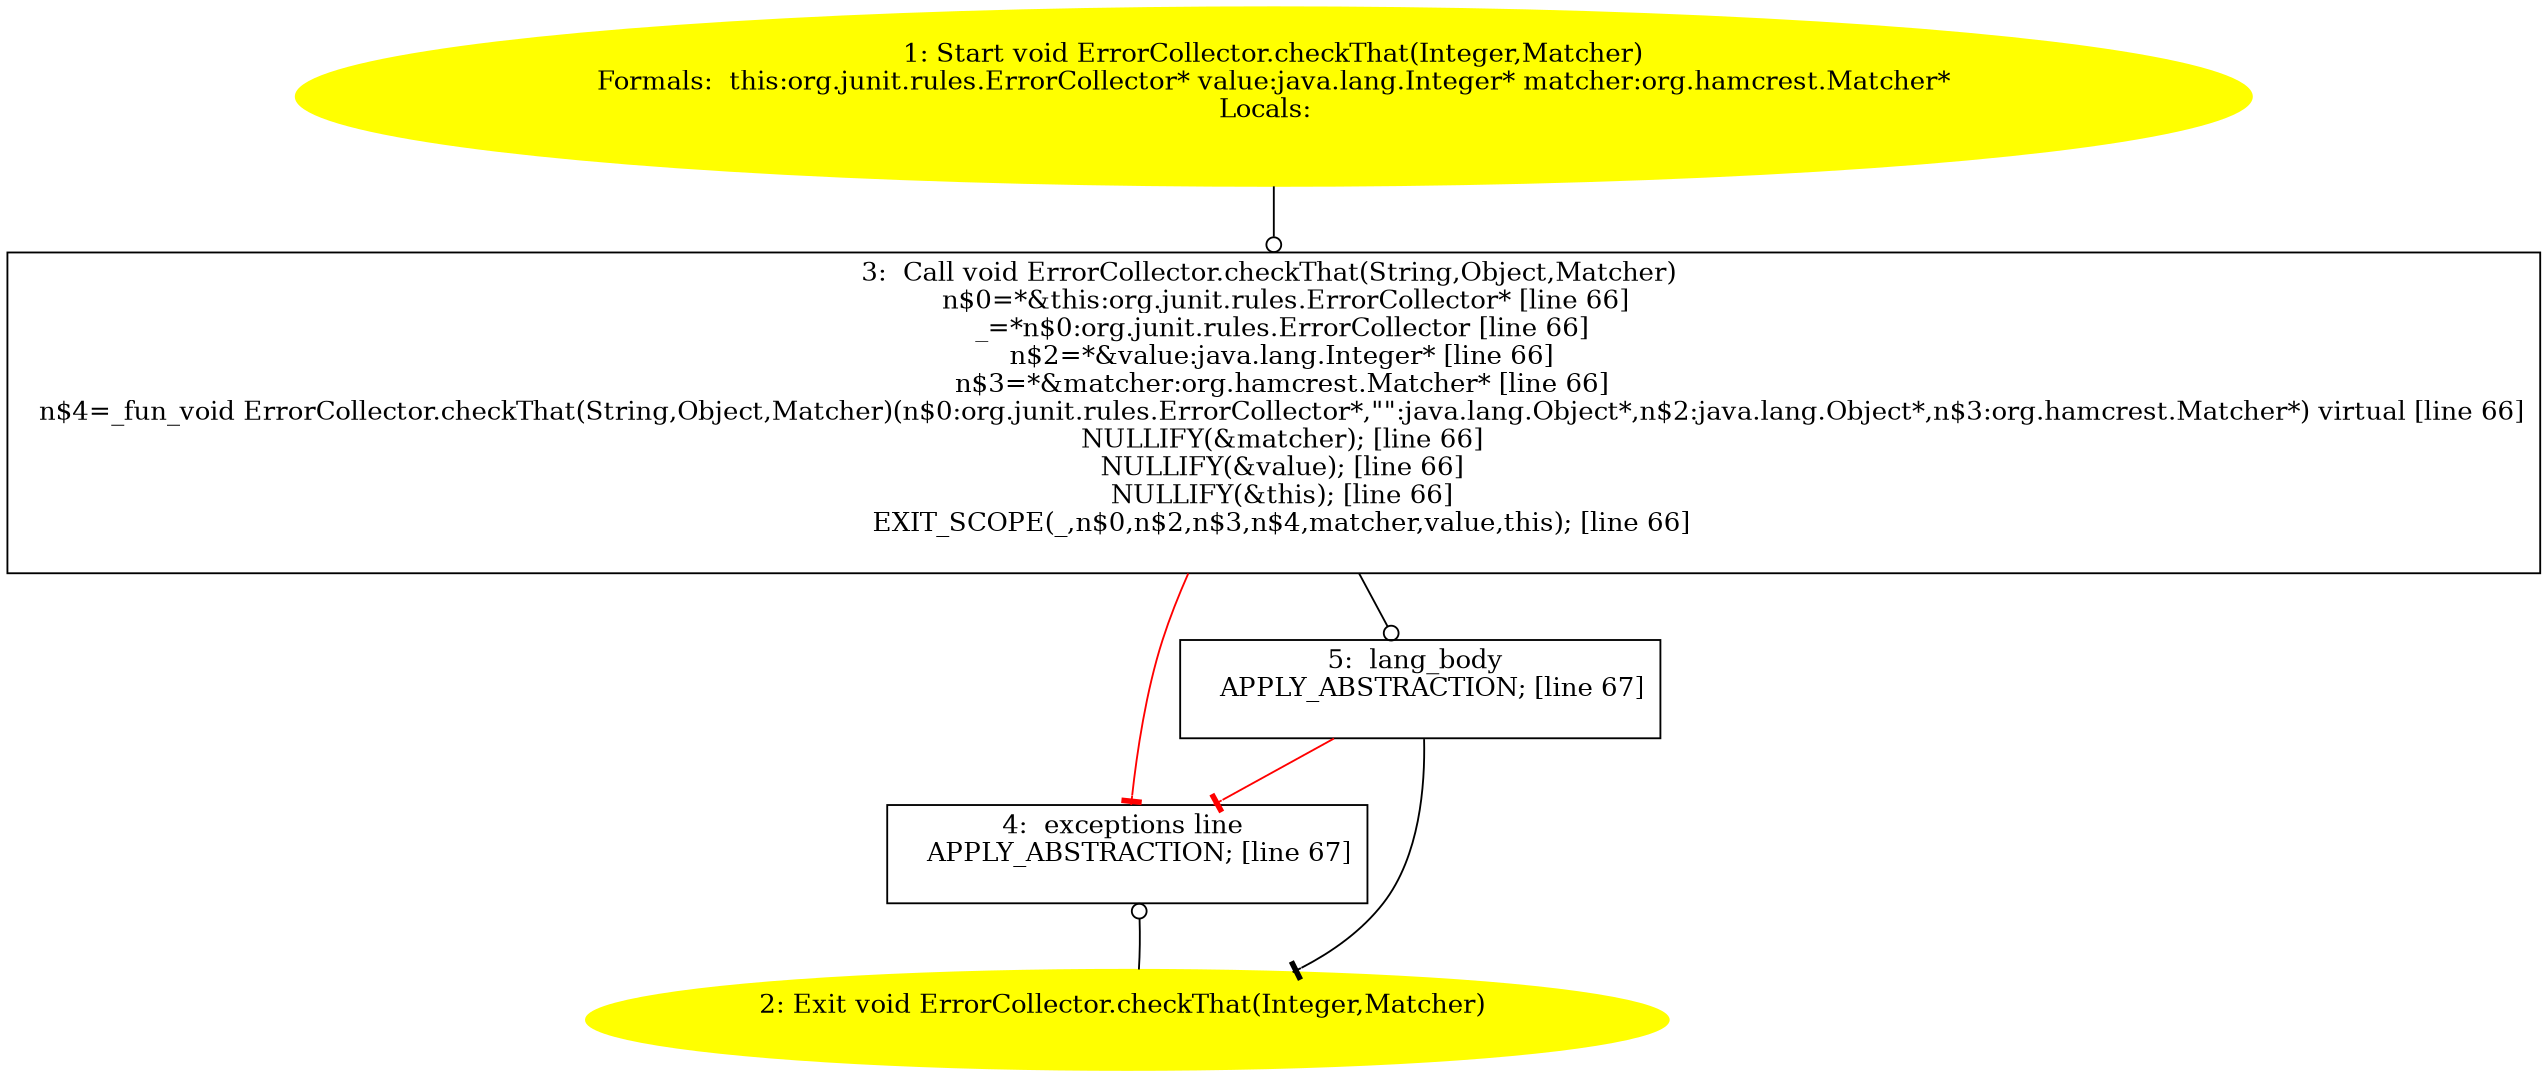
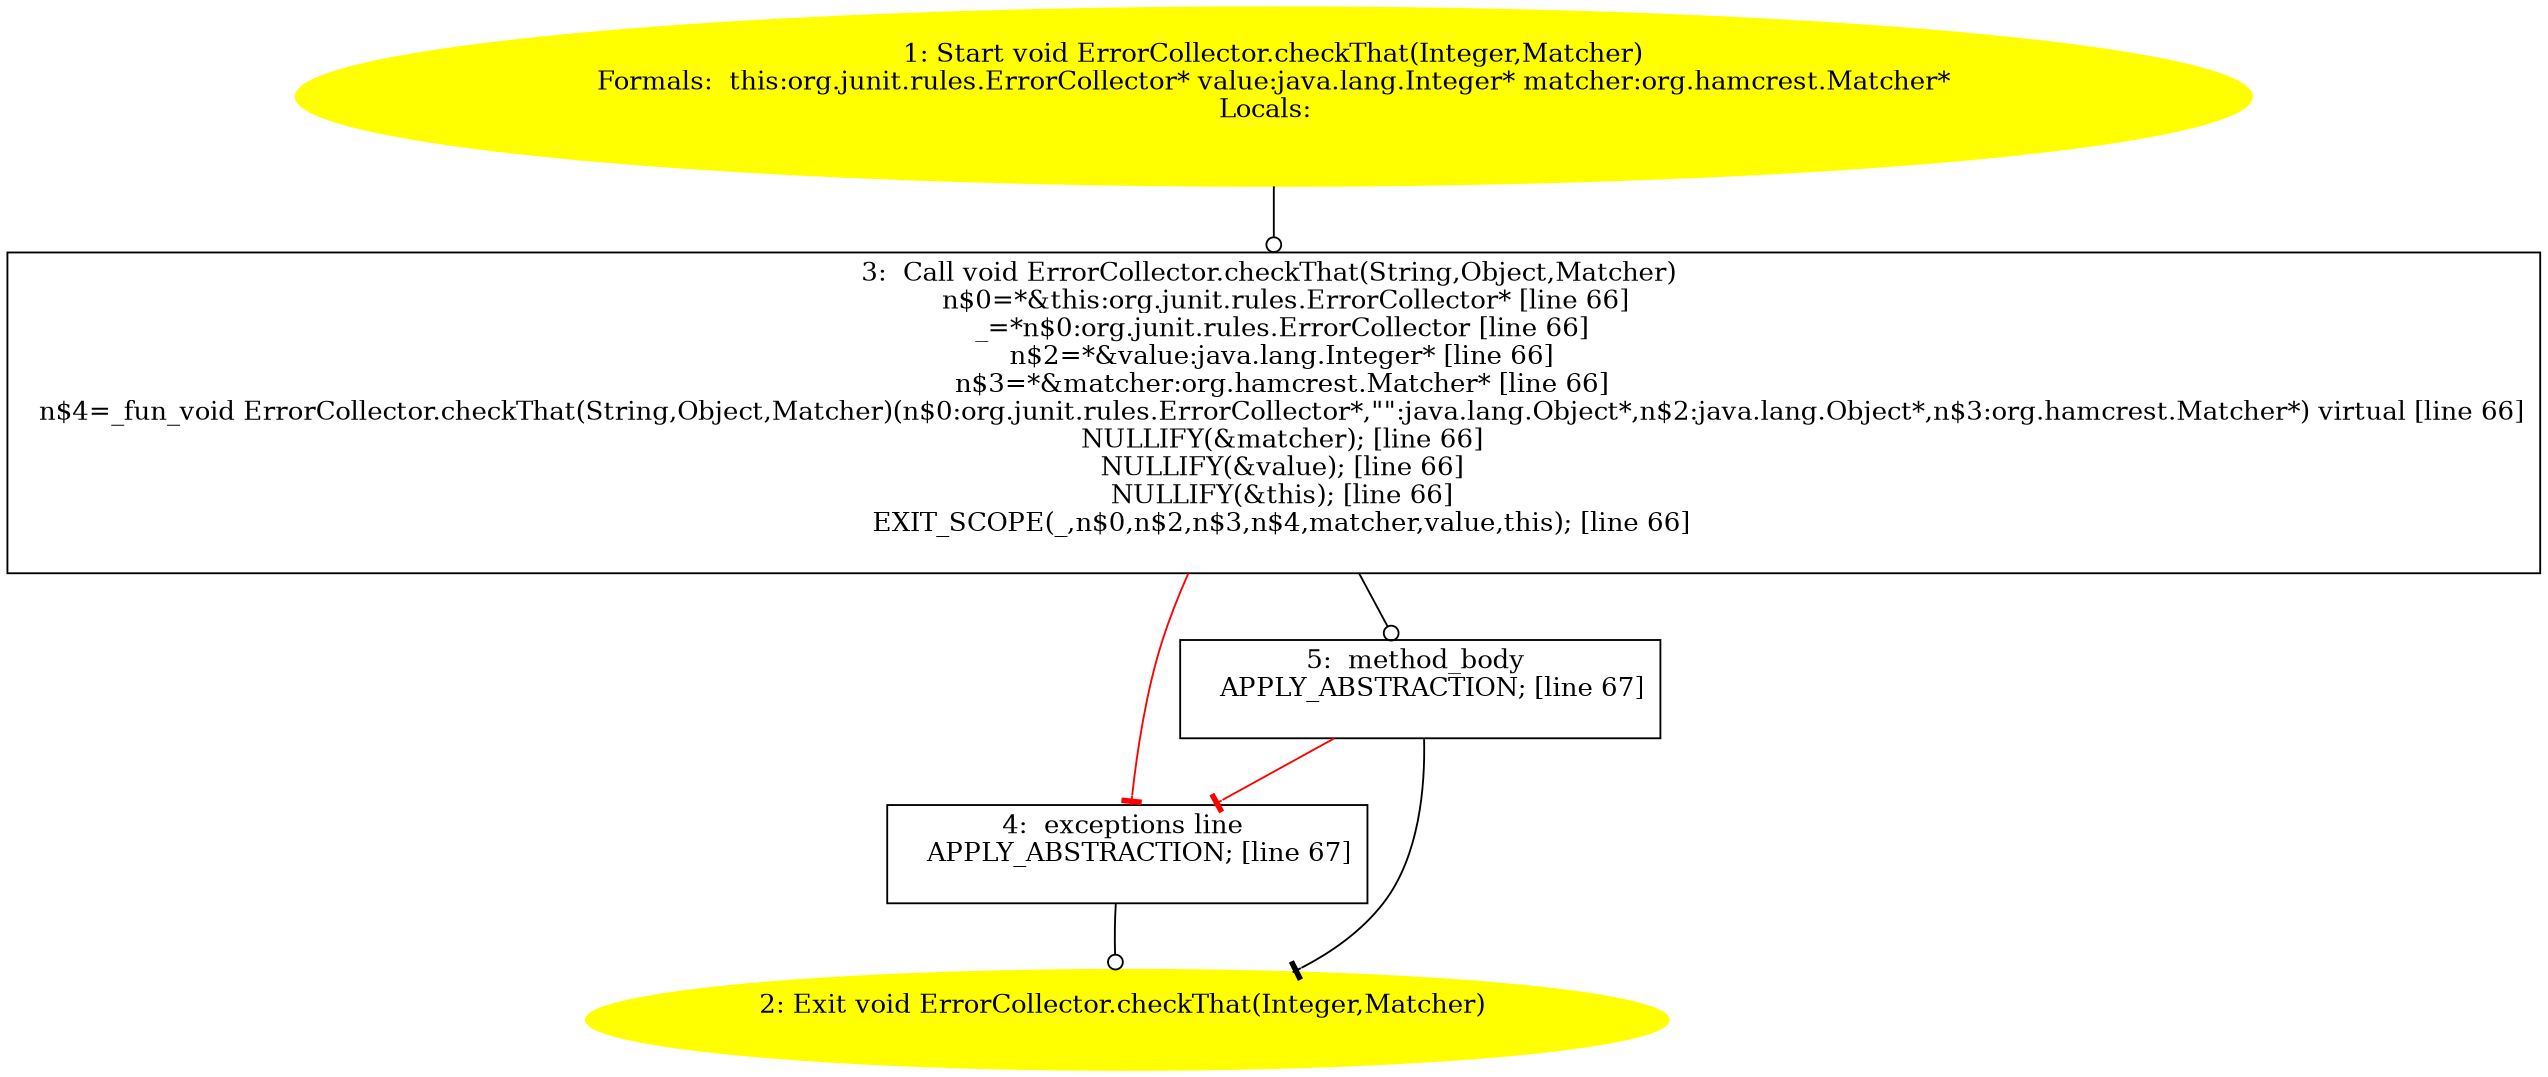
(1420, 689) -> (1420, 689)
(1140, 944) -> (1115, 929)
